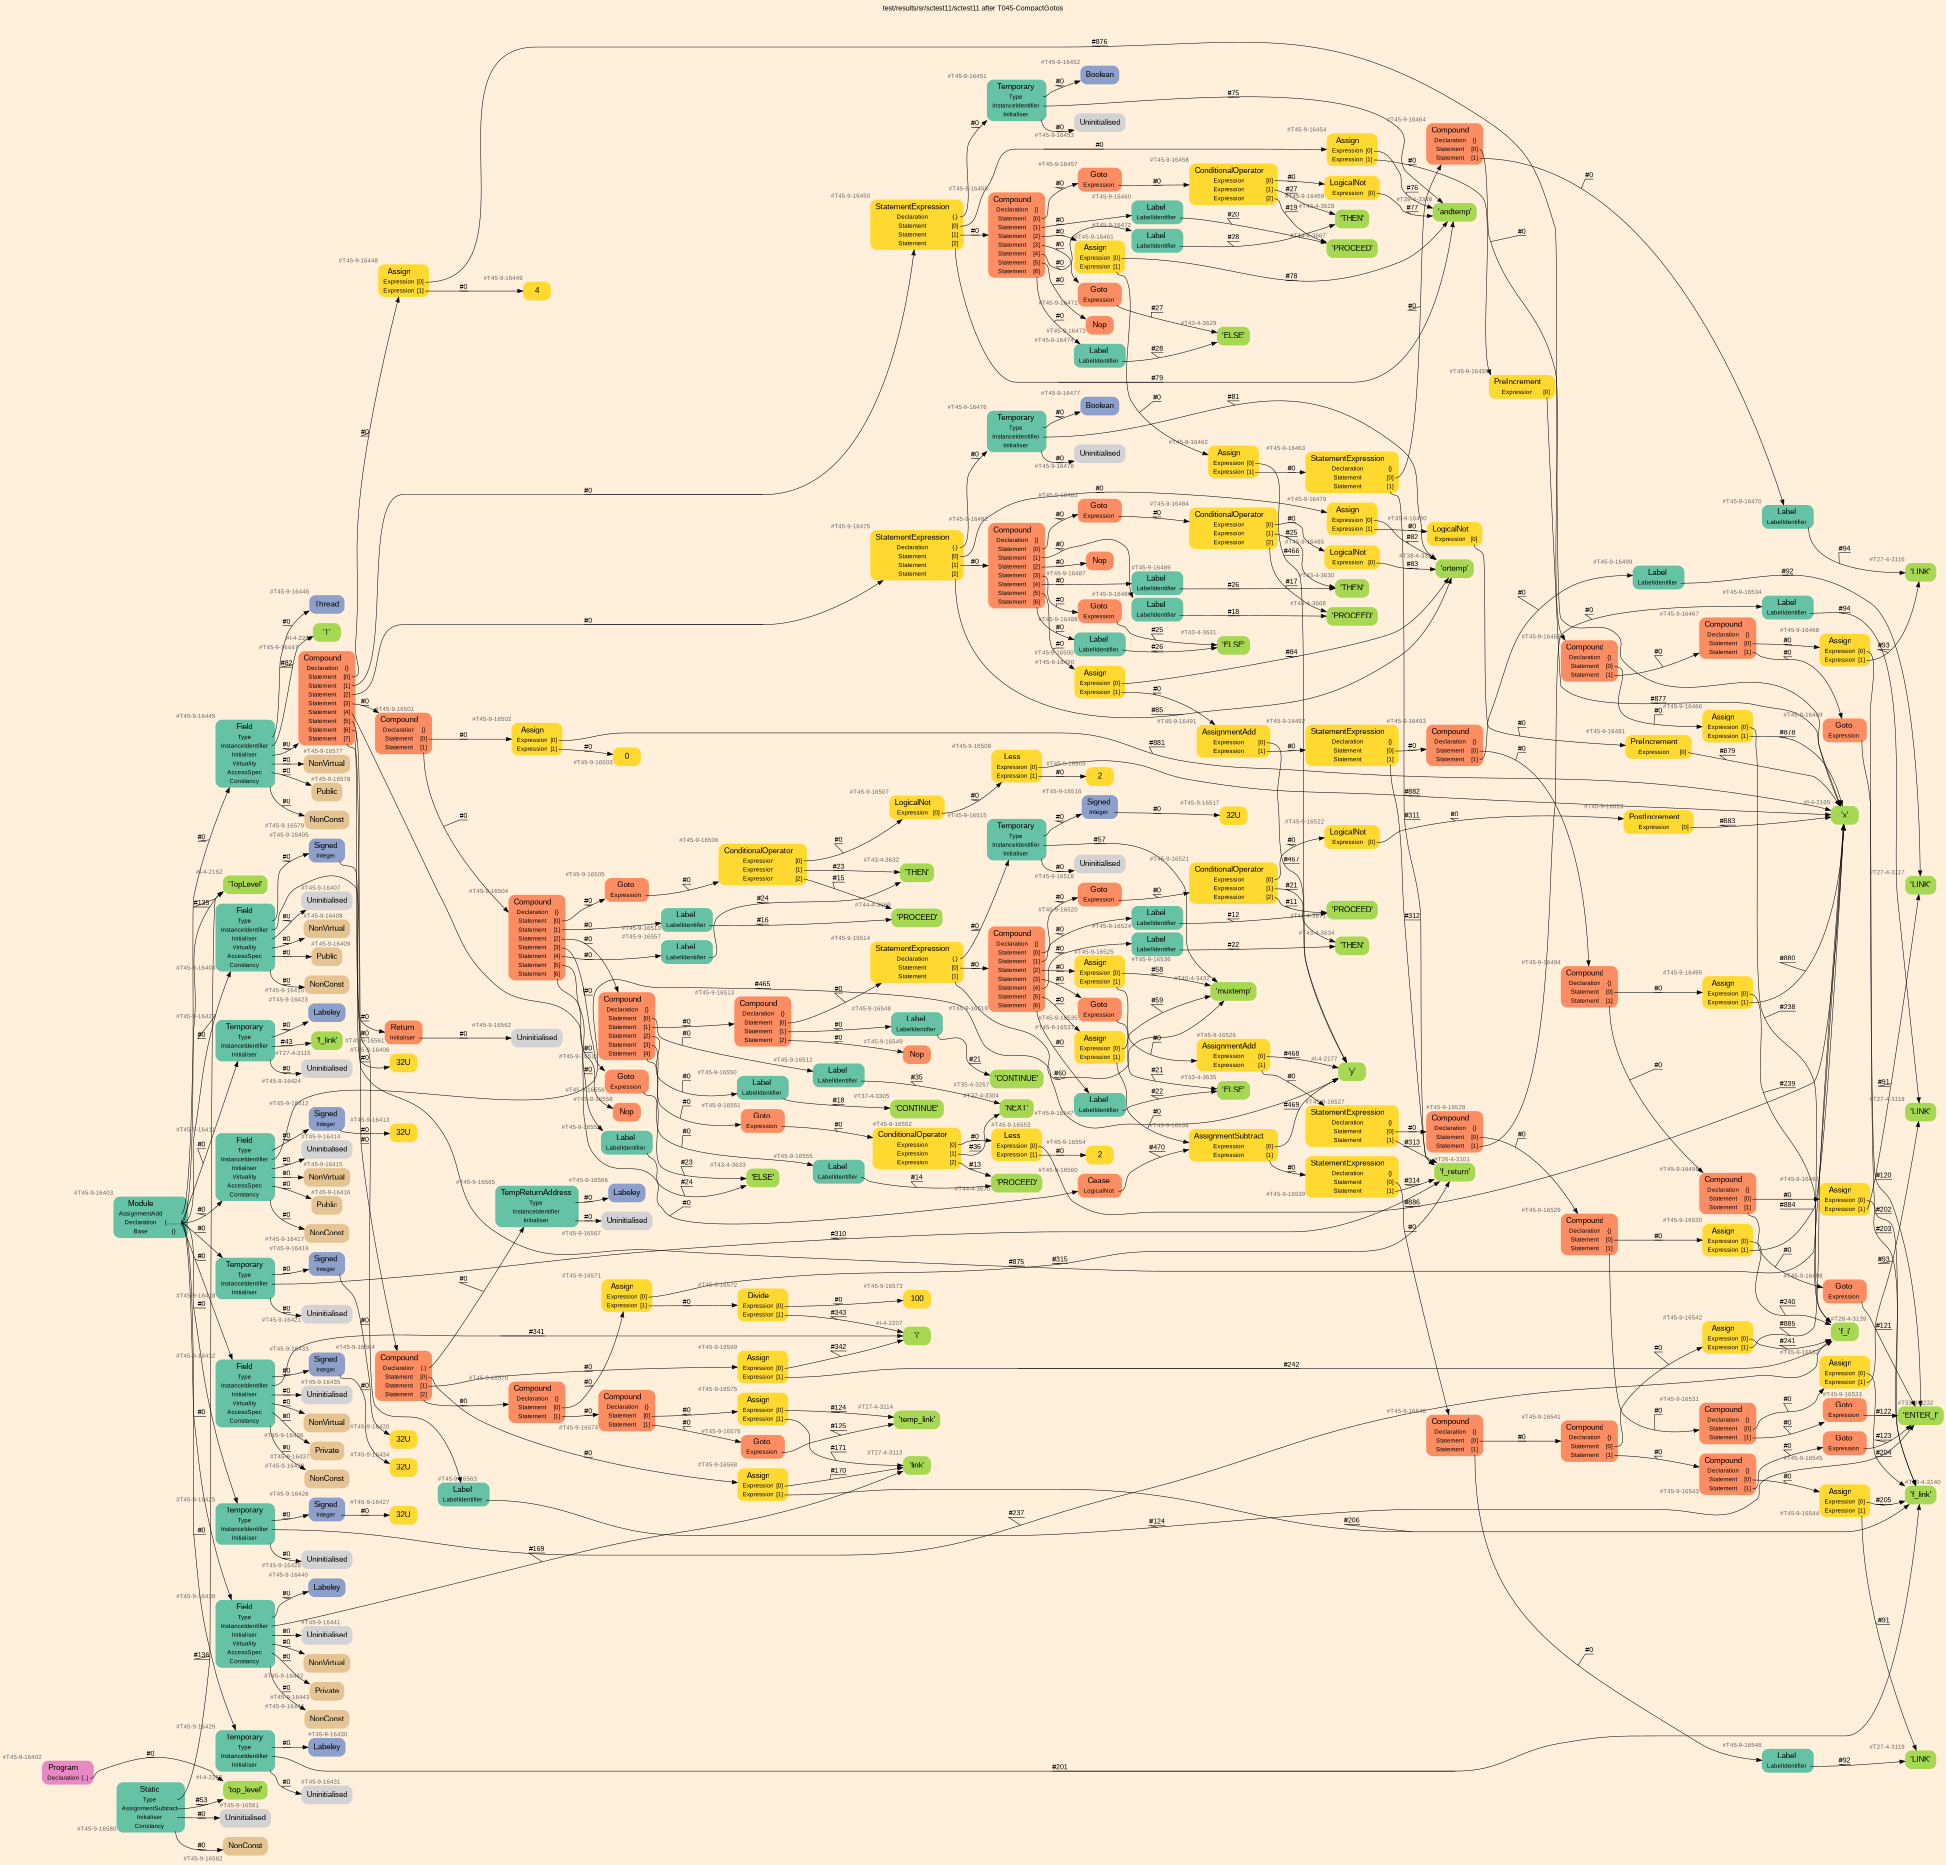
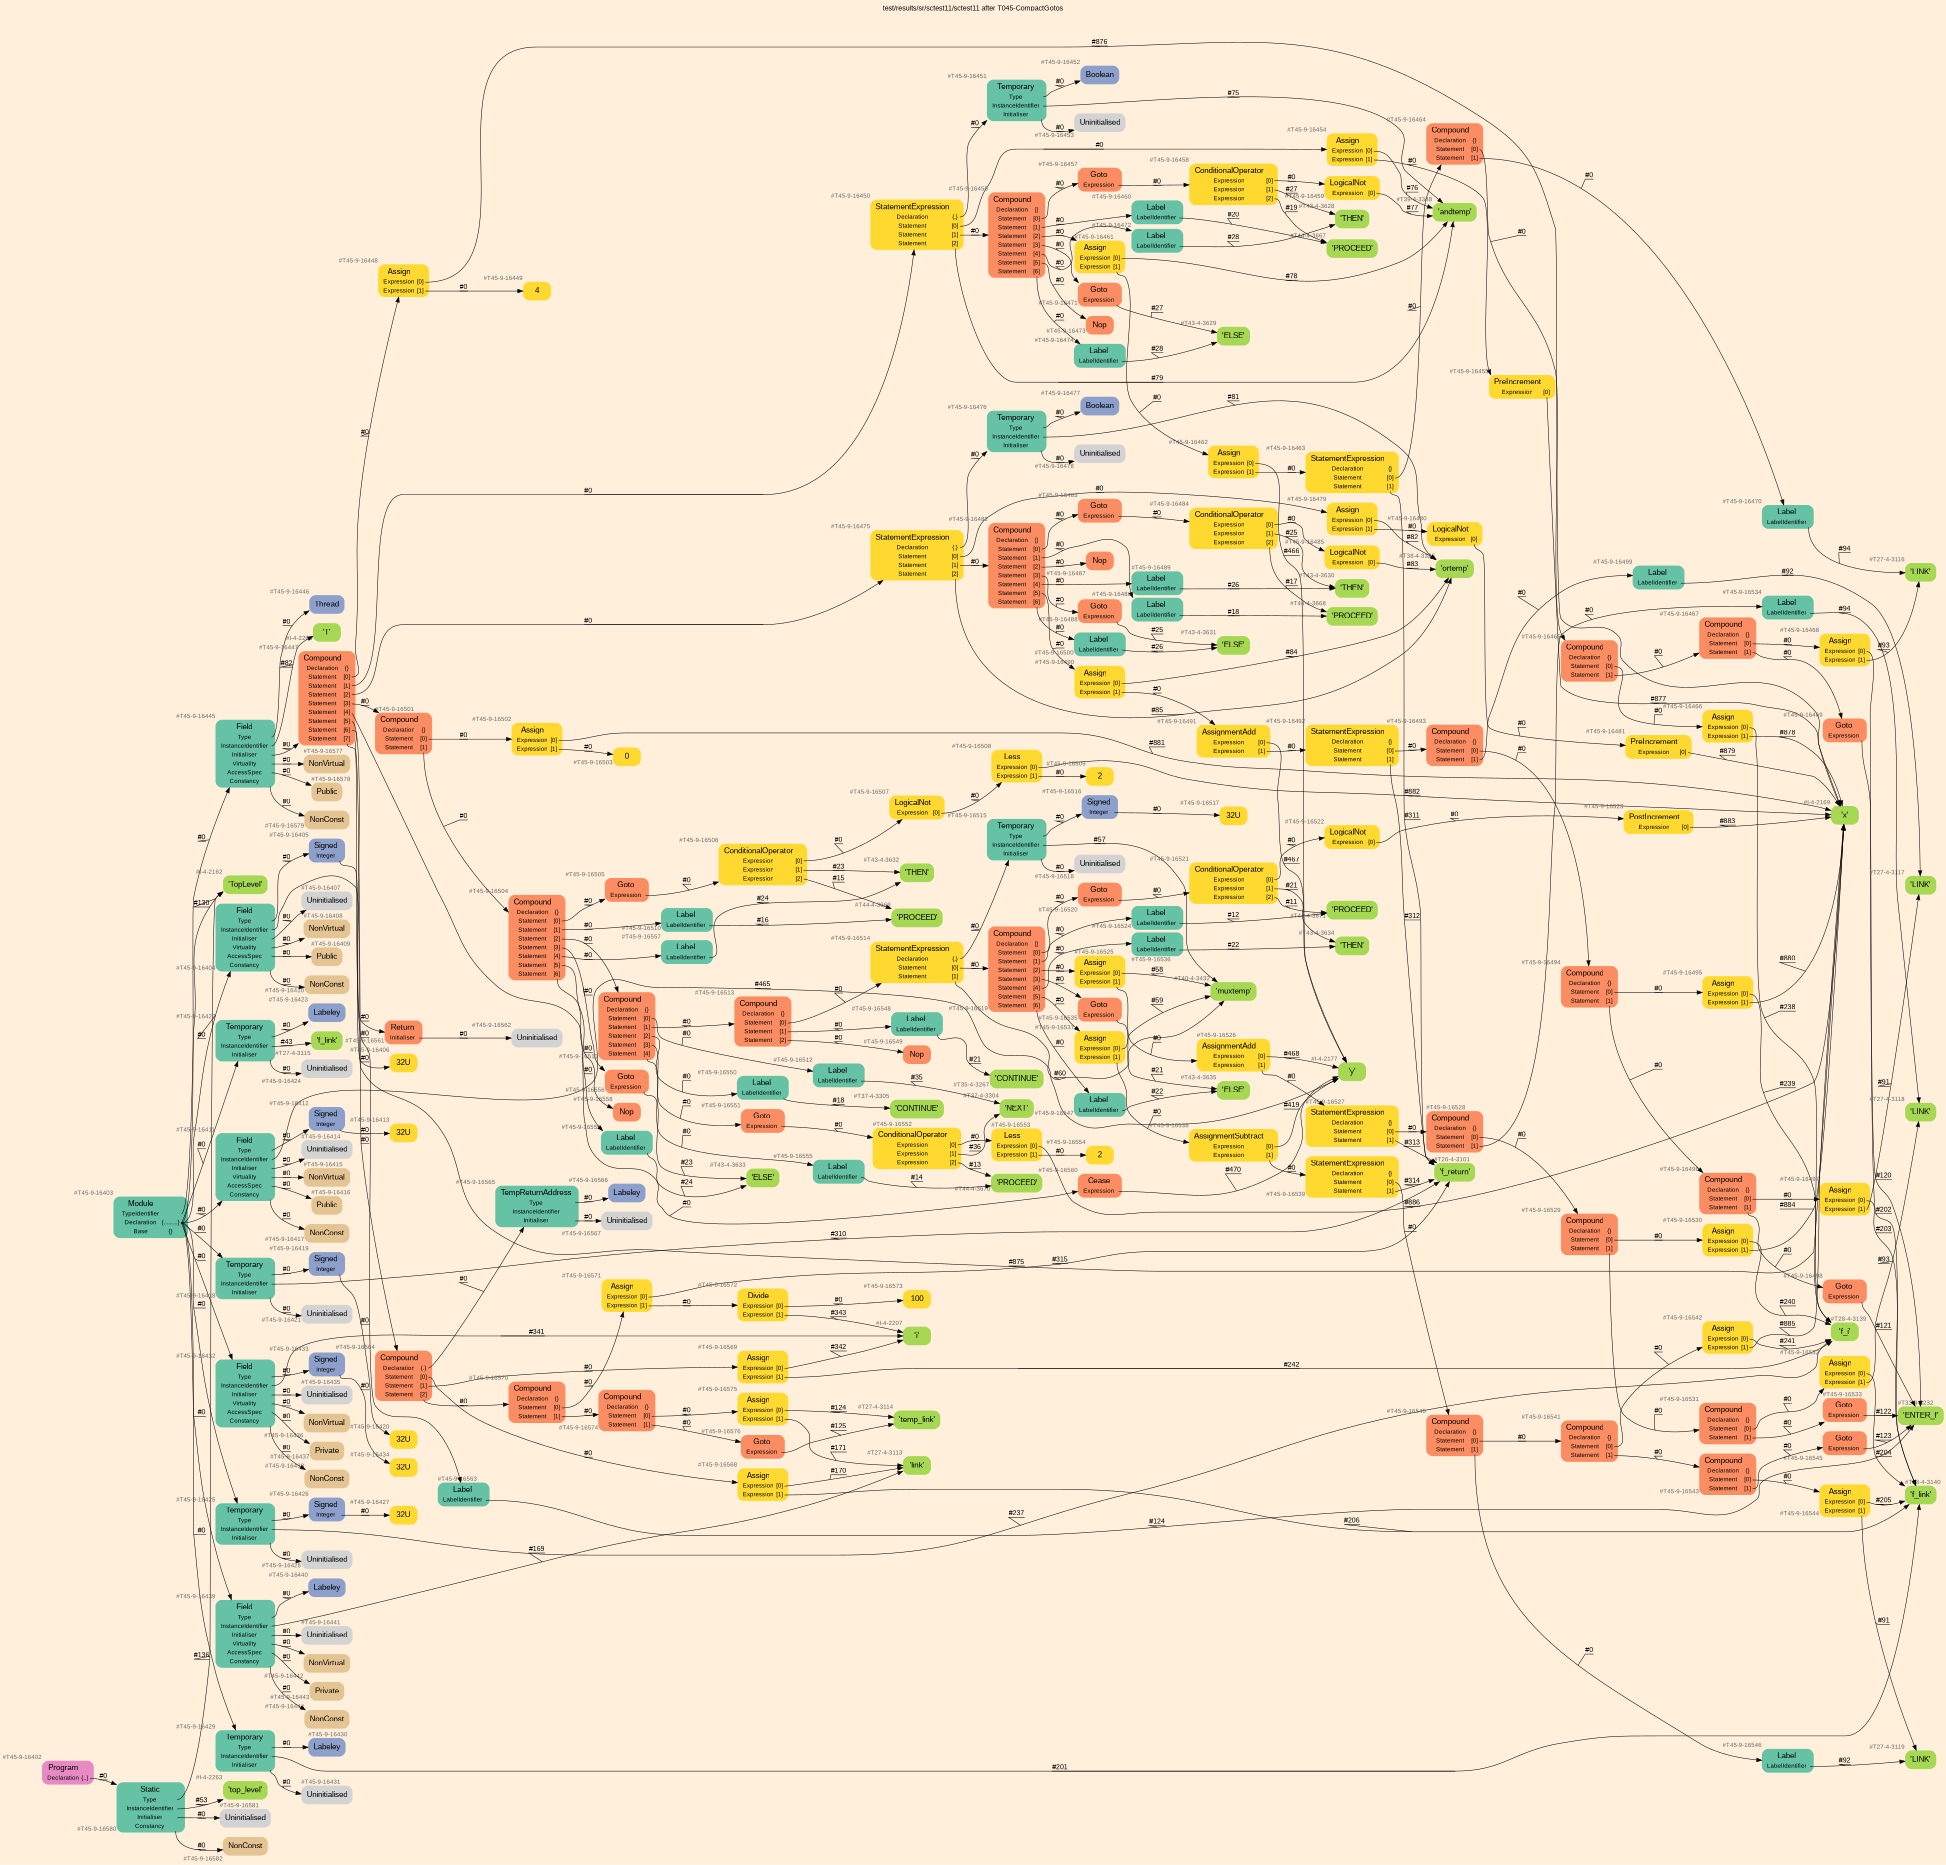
(202, 903) -> (202, 903)
(1292, 1105) -> (1292, 1105)
(1145, 1164) -> (1258, 1183)
(1099, 1191) -> (1099, 1191)
(141, 1214) -> (141, 1214)
(154, 1757) -> (101, 1780)
(150, 1808) -> (150, 1808)
